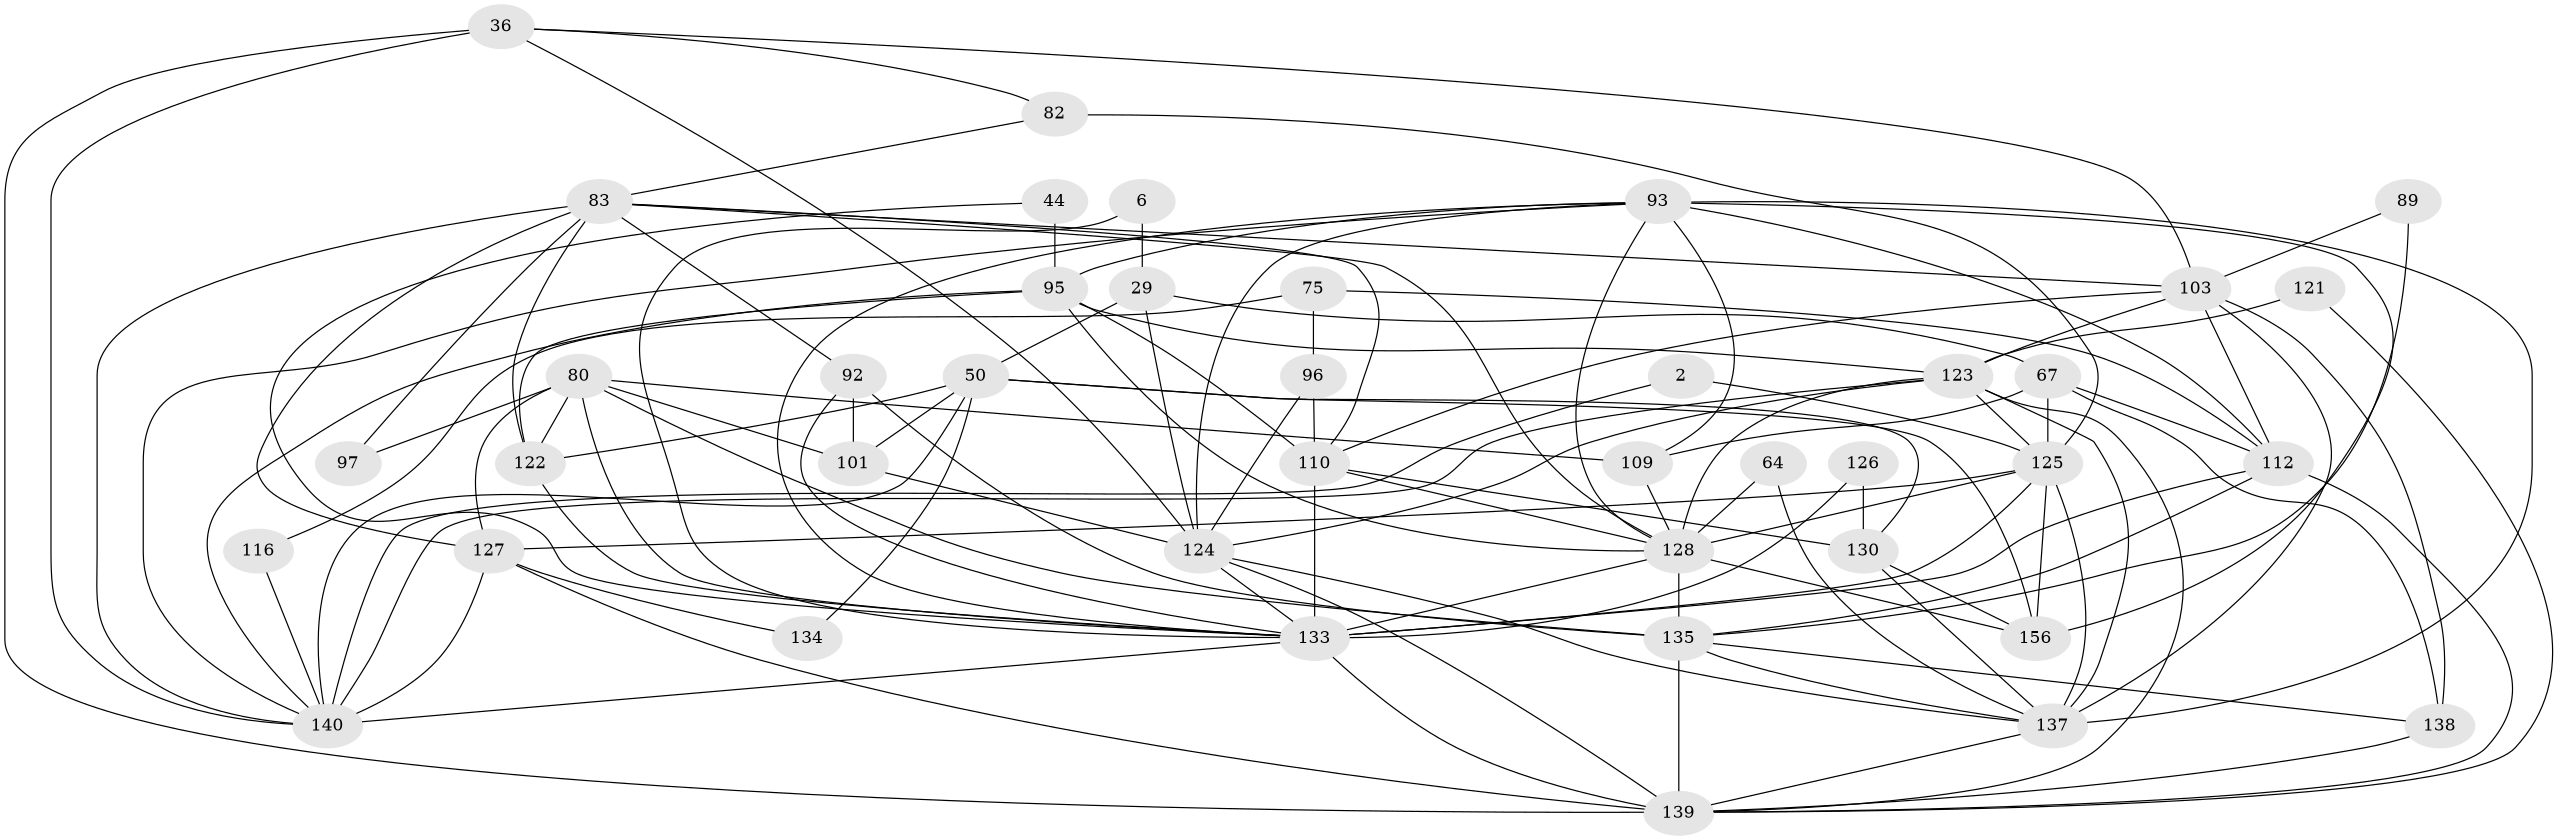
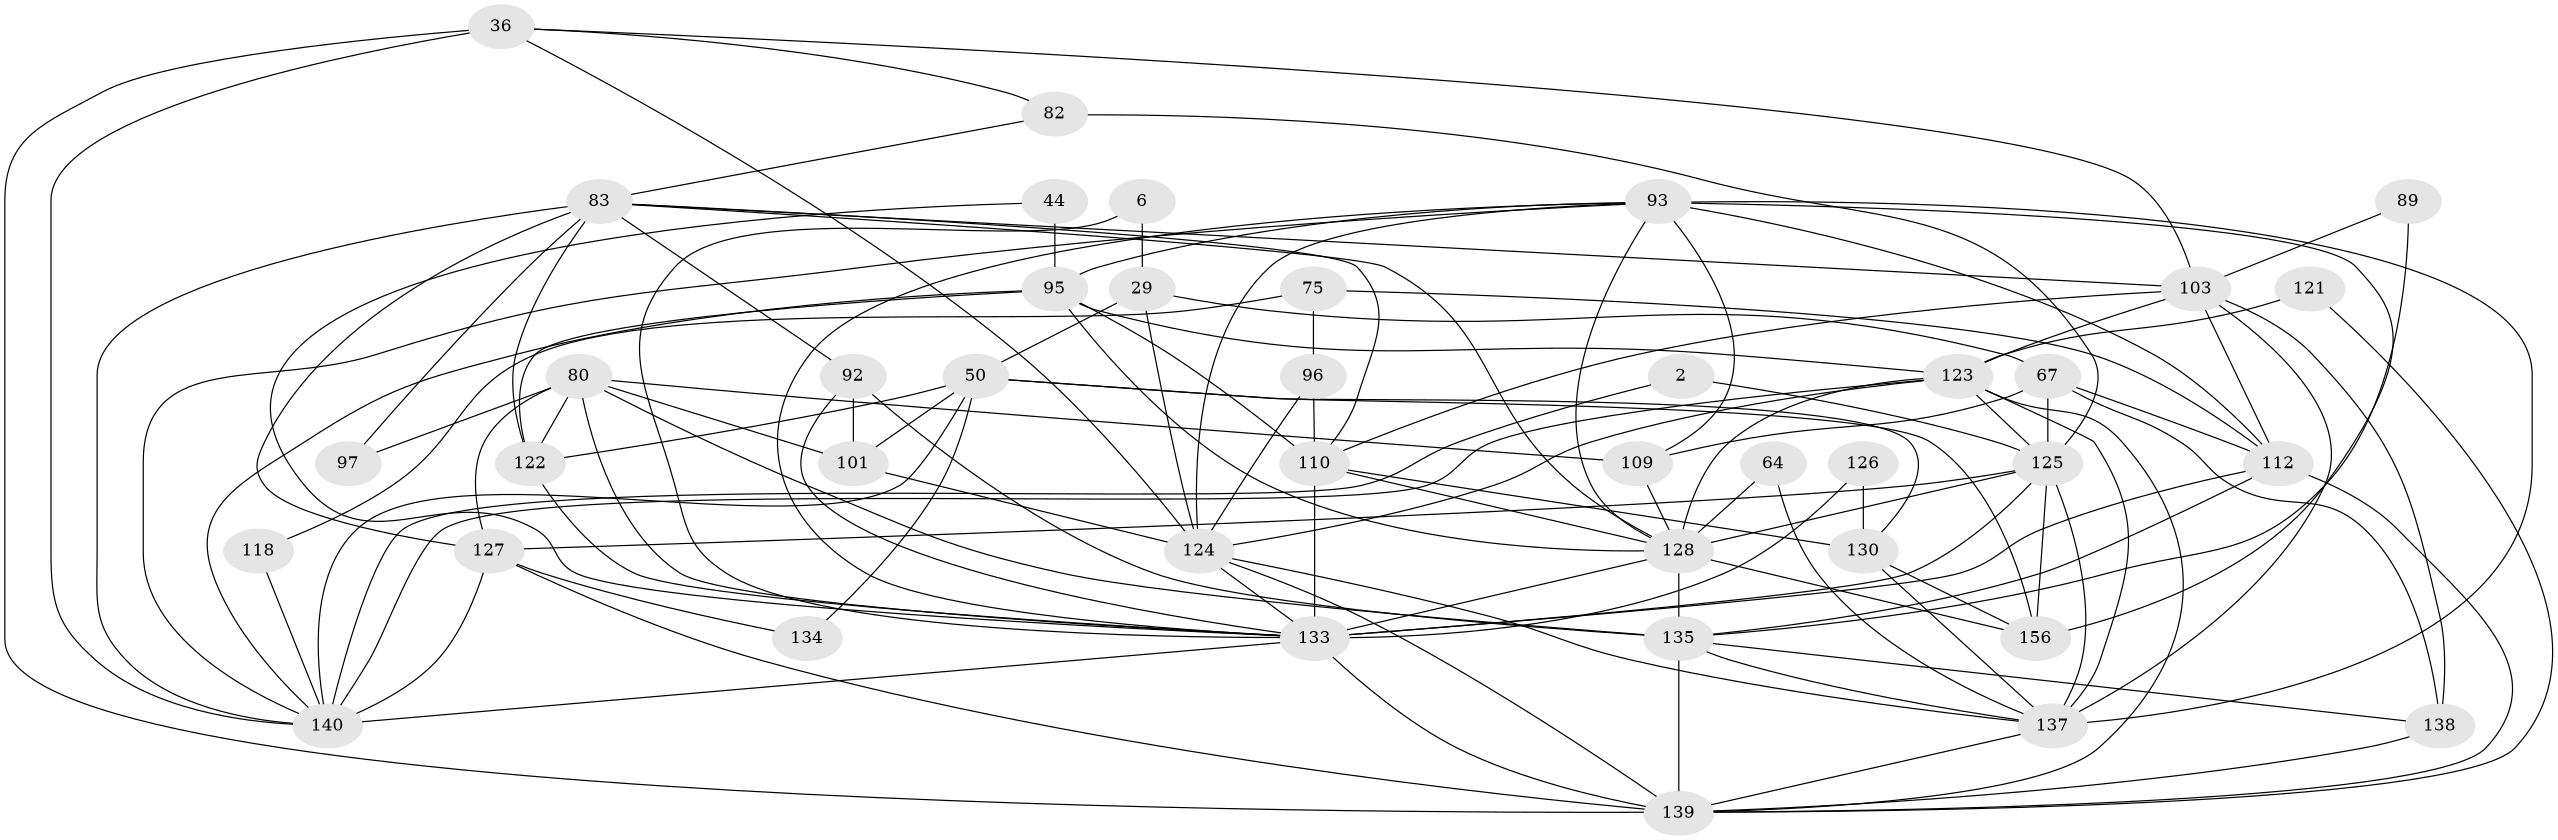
(259, 551) -> (259, 551)
